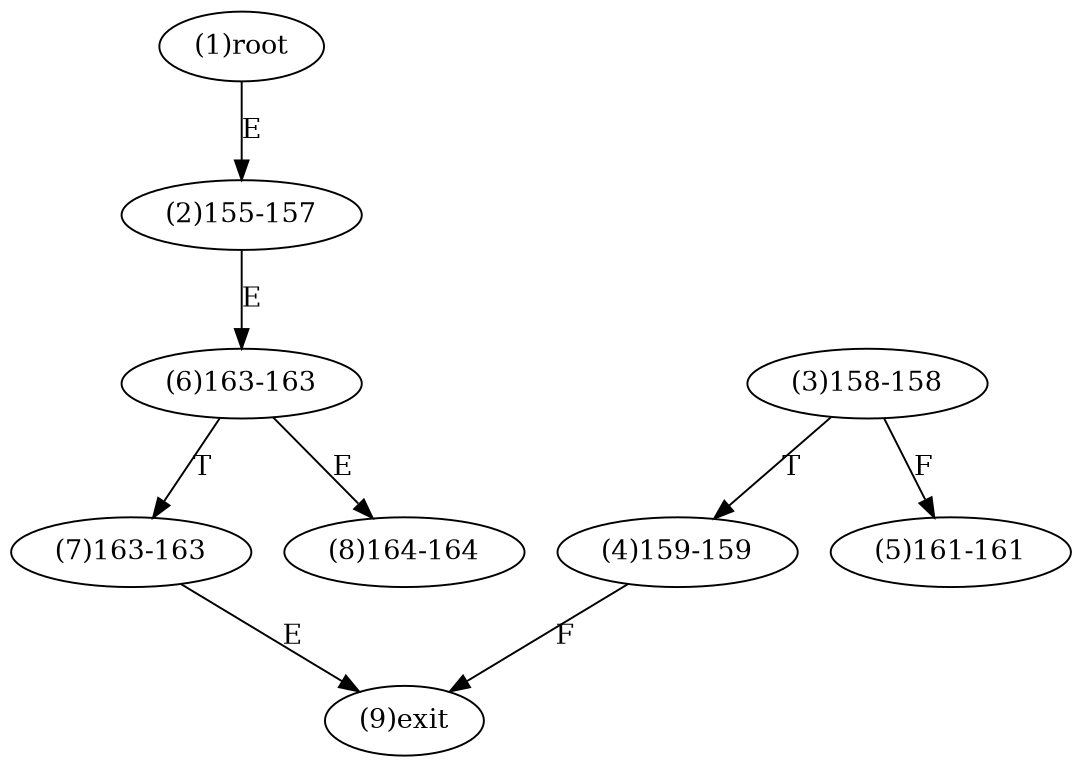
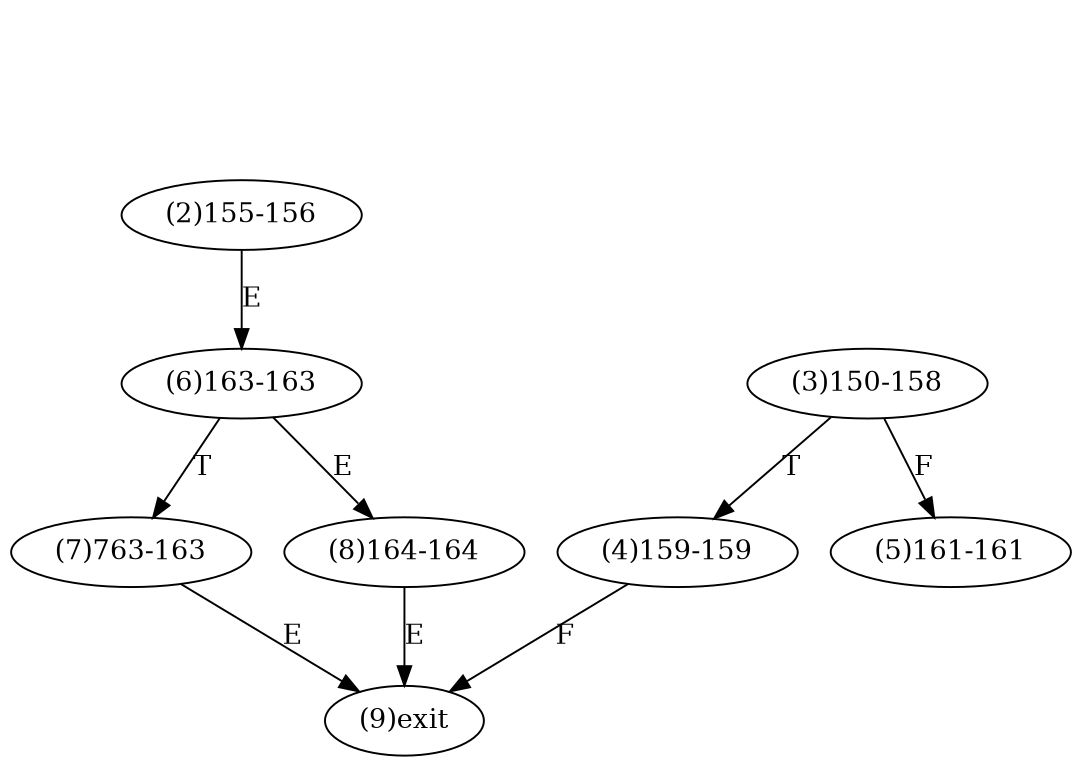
(242, 46) -> none
(242, 215) -> (242, 215)
(867, 384) -> (867, 384)
(131, 552) -> (131, 552)
none -> (404, 627)
